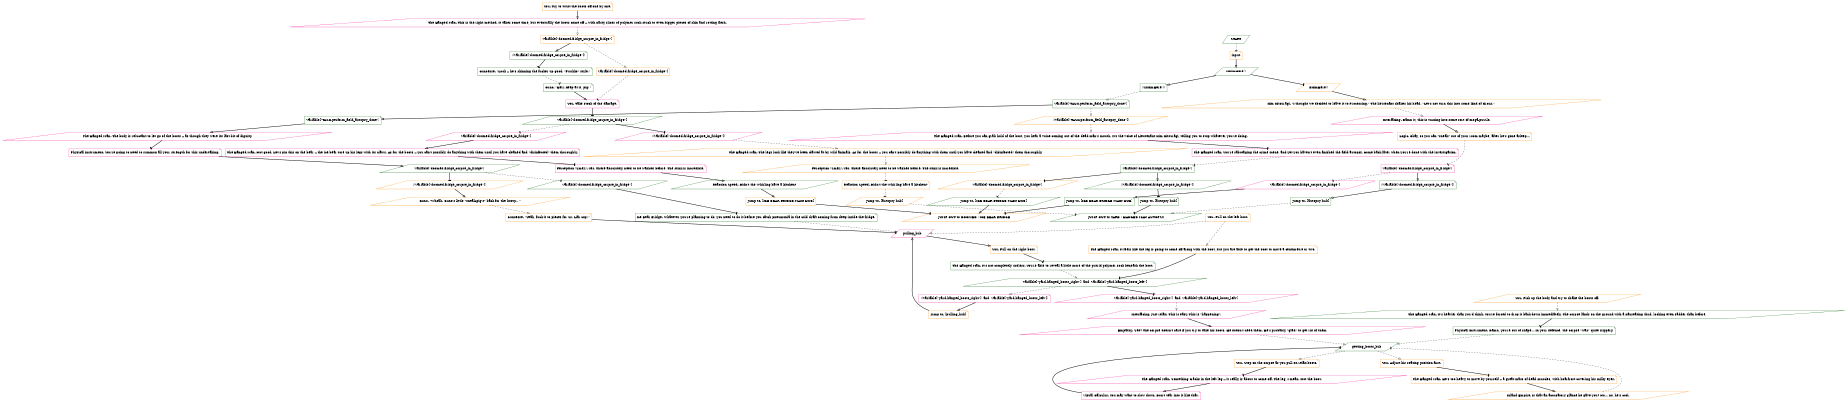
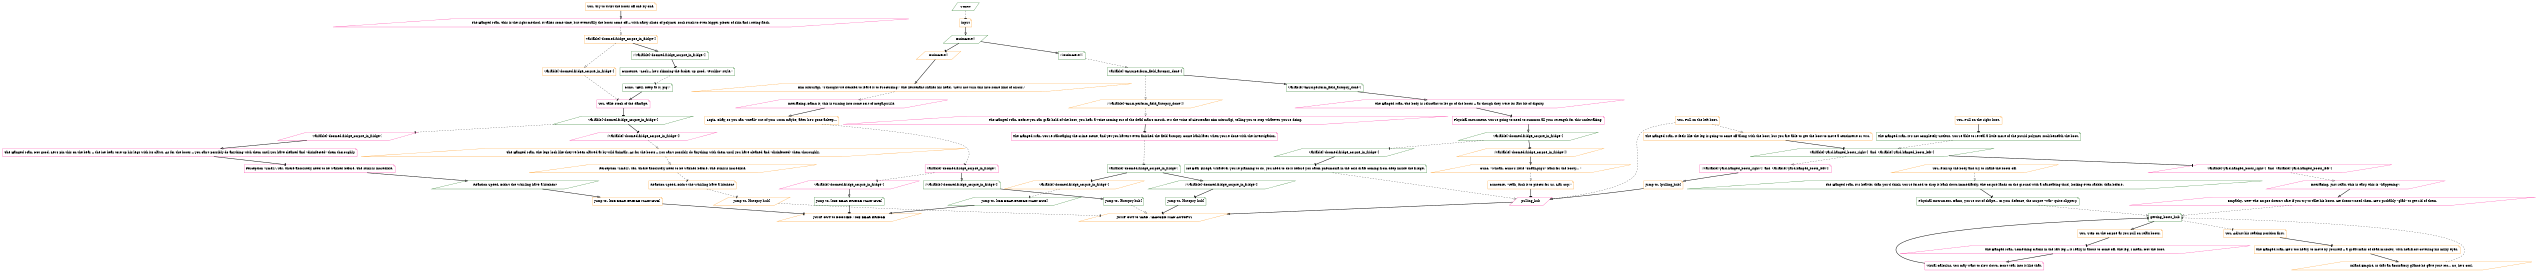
(1126, 217) -> (1155, 217)
(958, 241) -> (1371, 208)
(1367, 347) -> (2165, 217)
(1323, 355) -> (2144, 225)
(1388, 355) -> (2207, 225)
